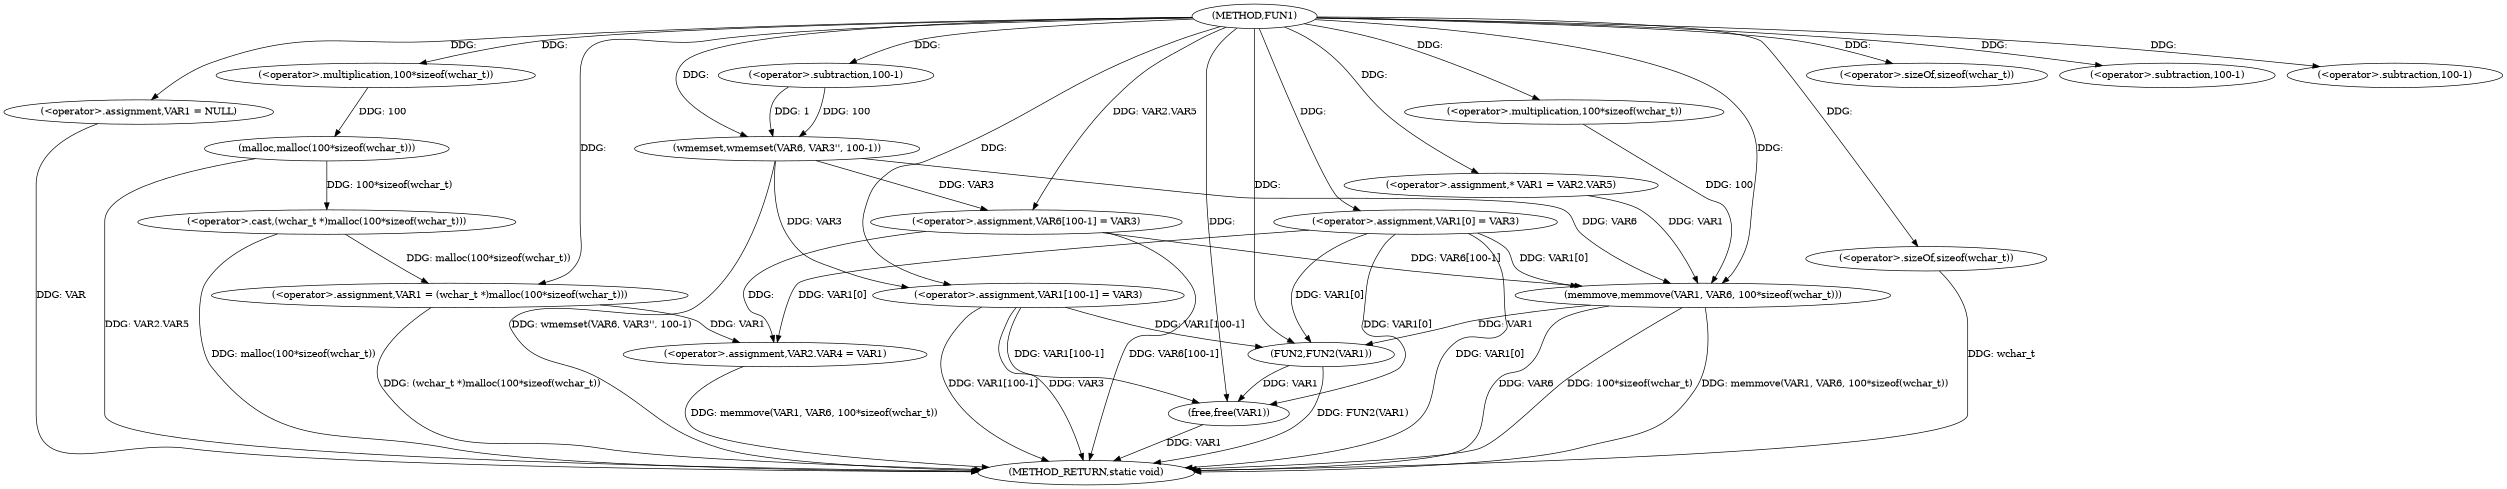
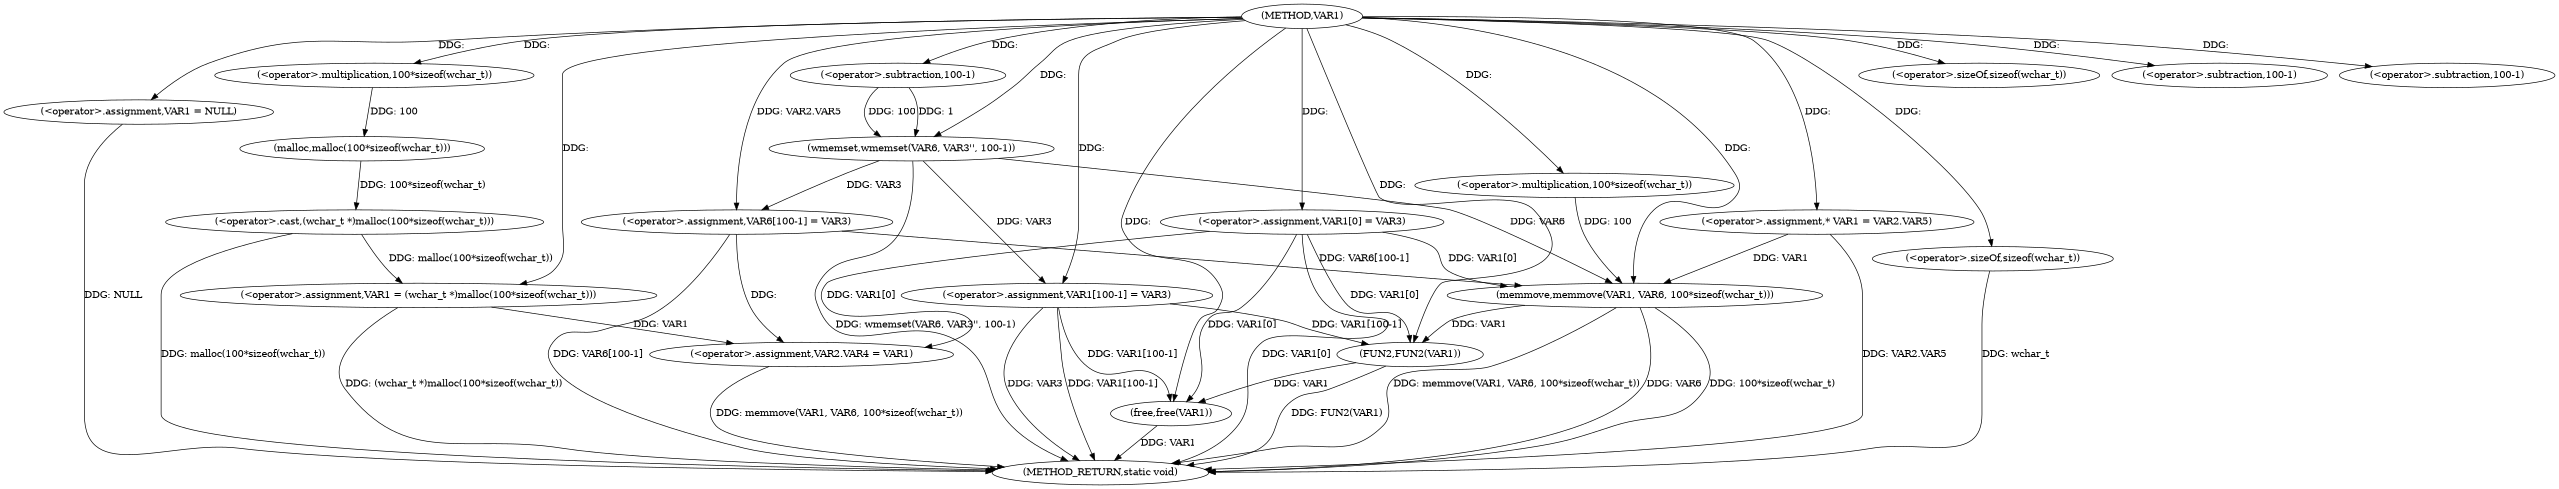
(1255, 16) -> (1302, 16)
(61, 295) -> (113, 295)
(354, 453) -> (1634, 450)
